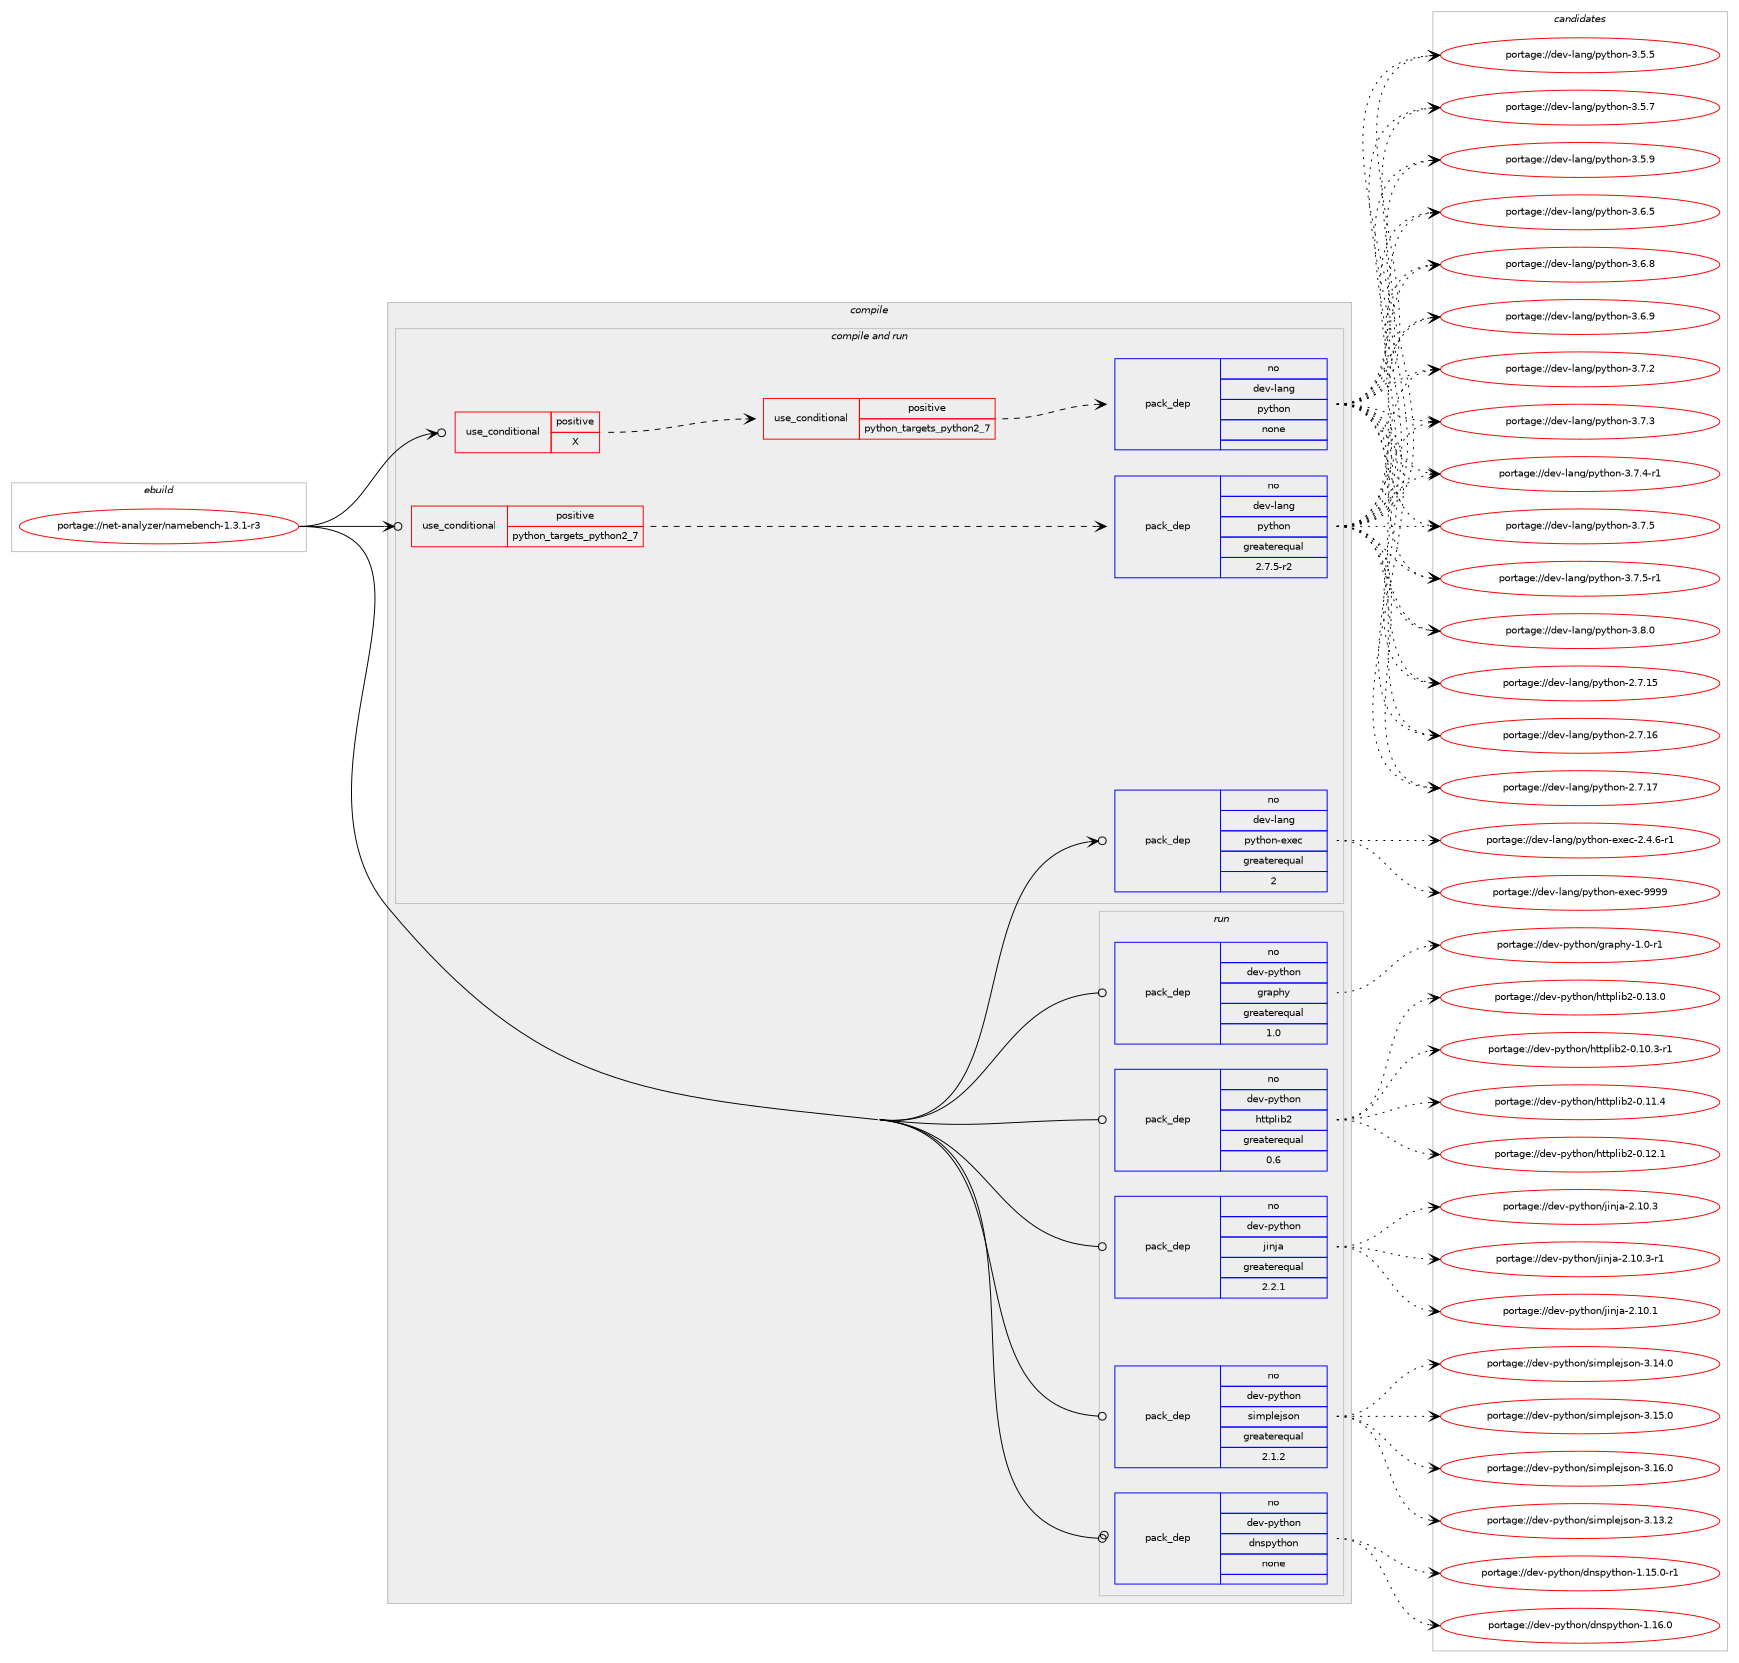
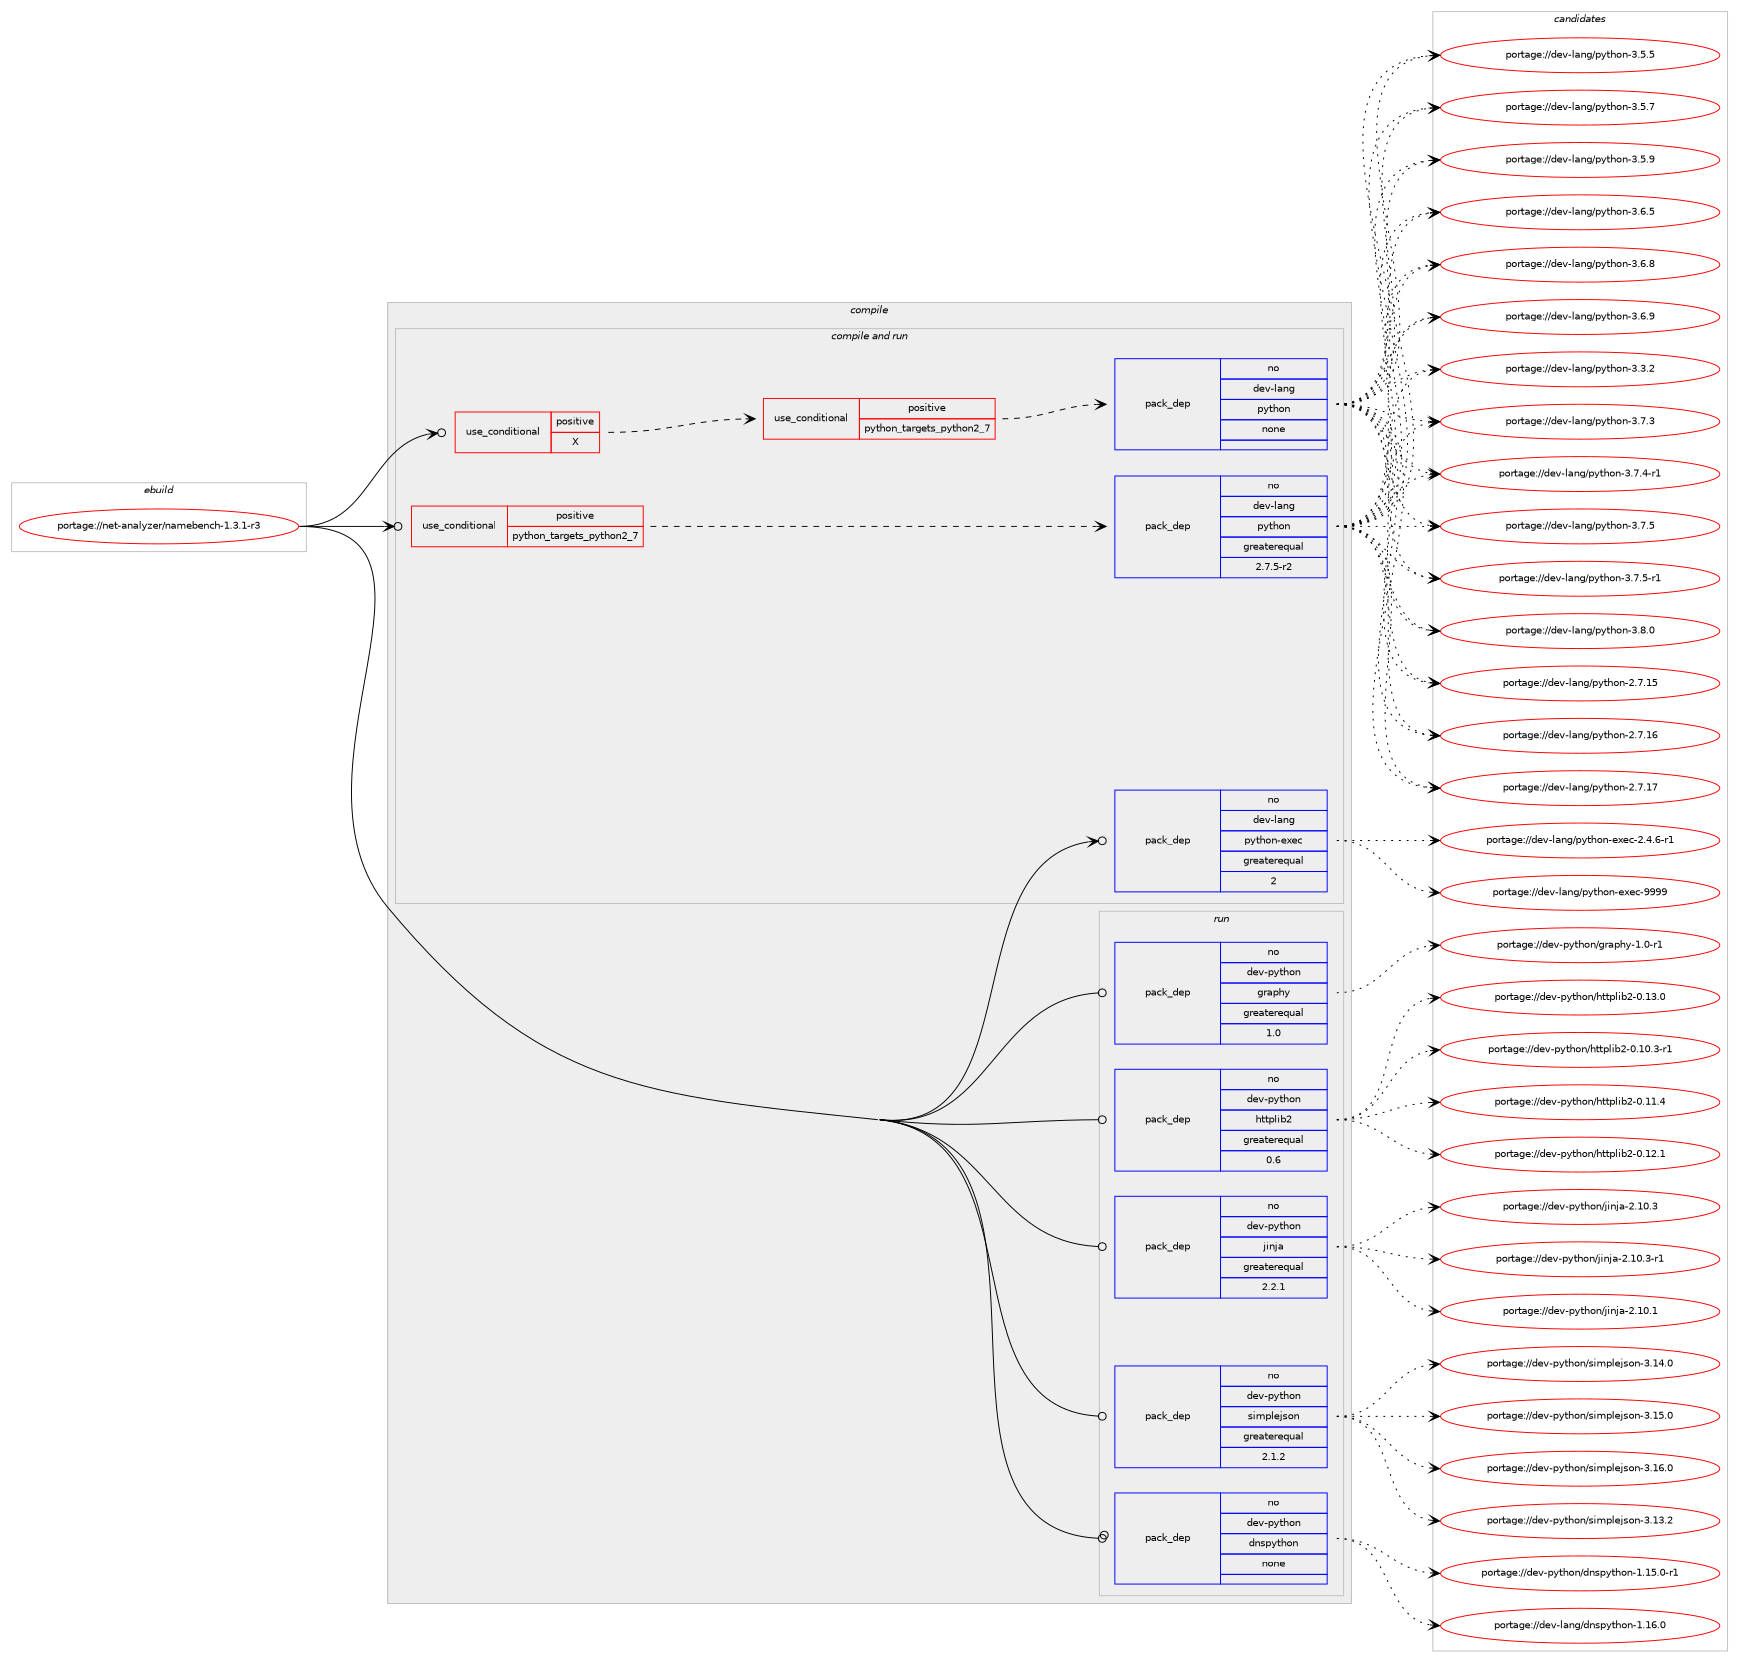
(1580, 369) -> (1580, 369)
(1580, 1626) -> (1580, 1626)
